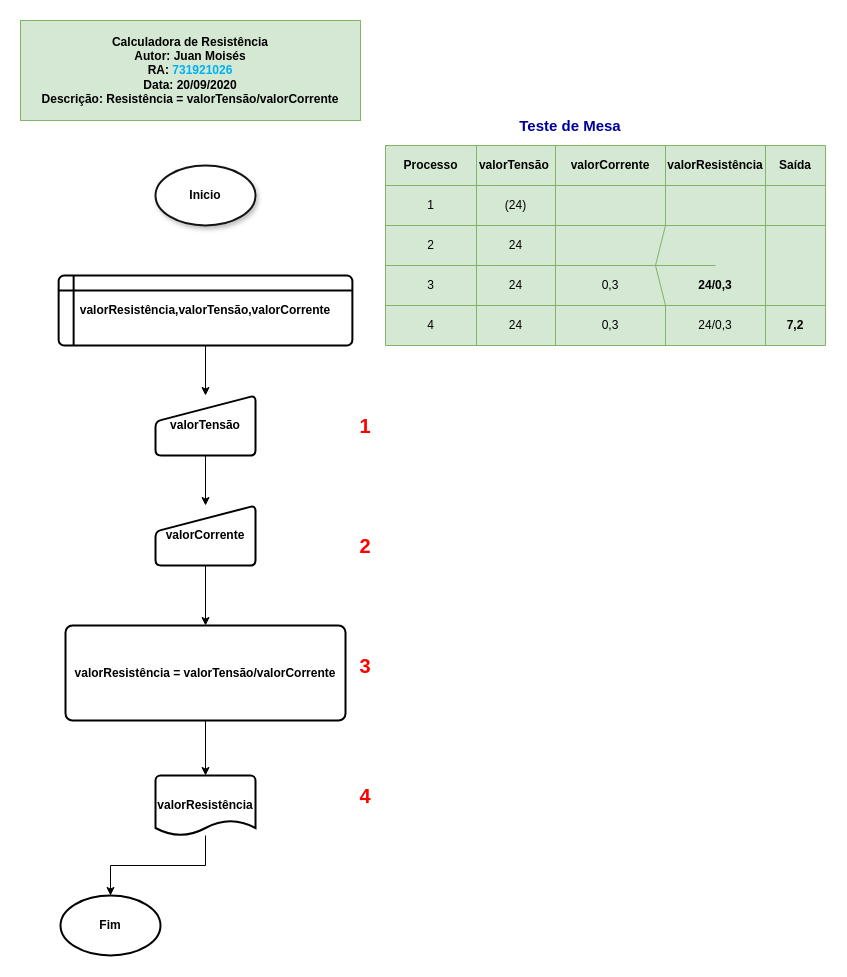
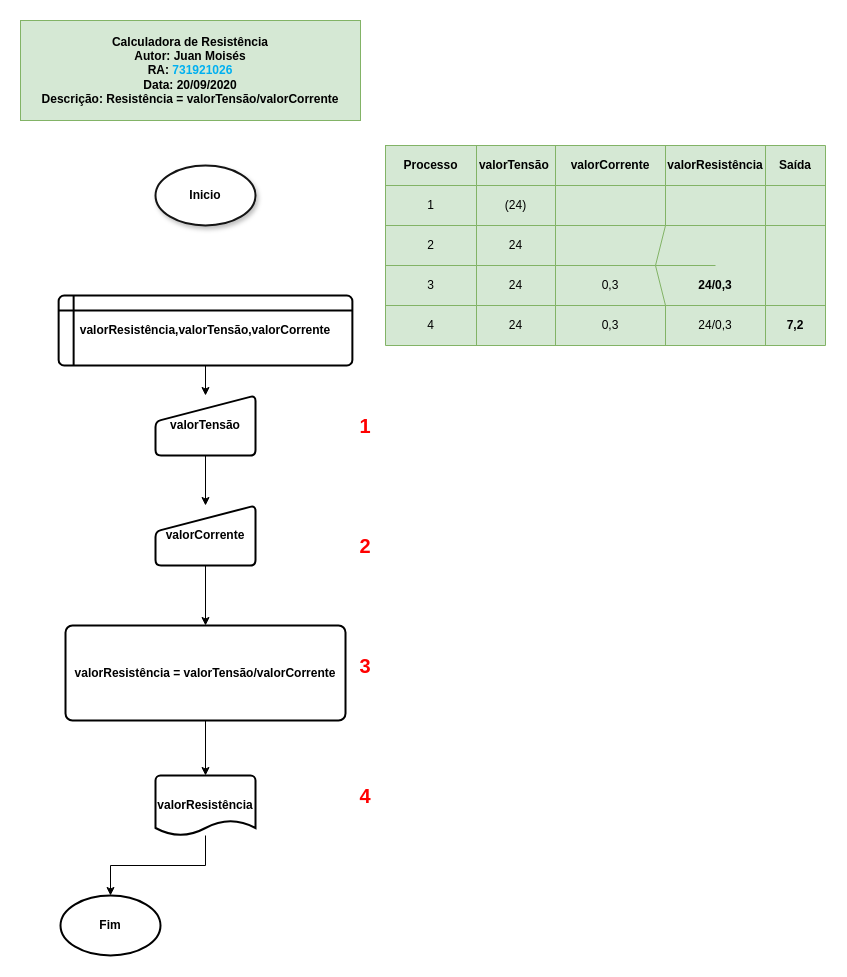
(571, 126) -> none
(206, 311) -> (206, 331)
